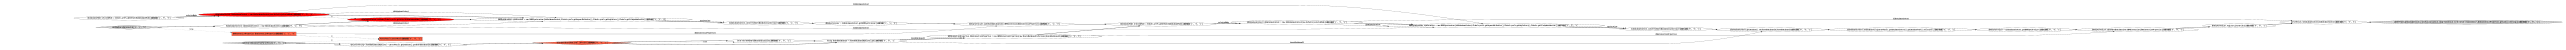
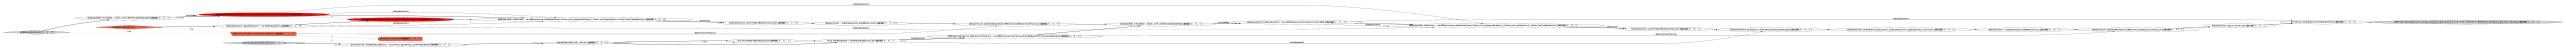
(129, 27) -> (129, 27)
none -> (37, 32)
(582, 43) -> (582, 43)
